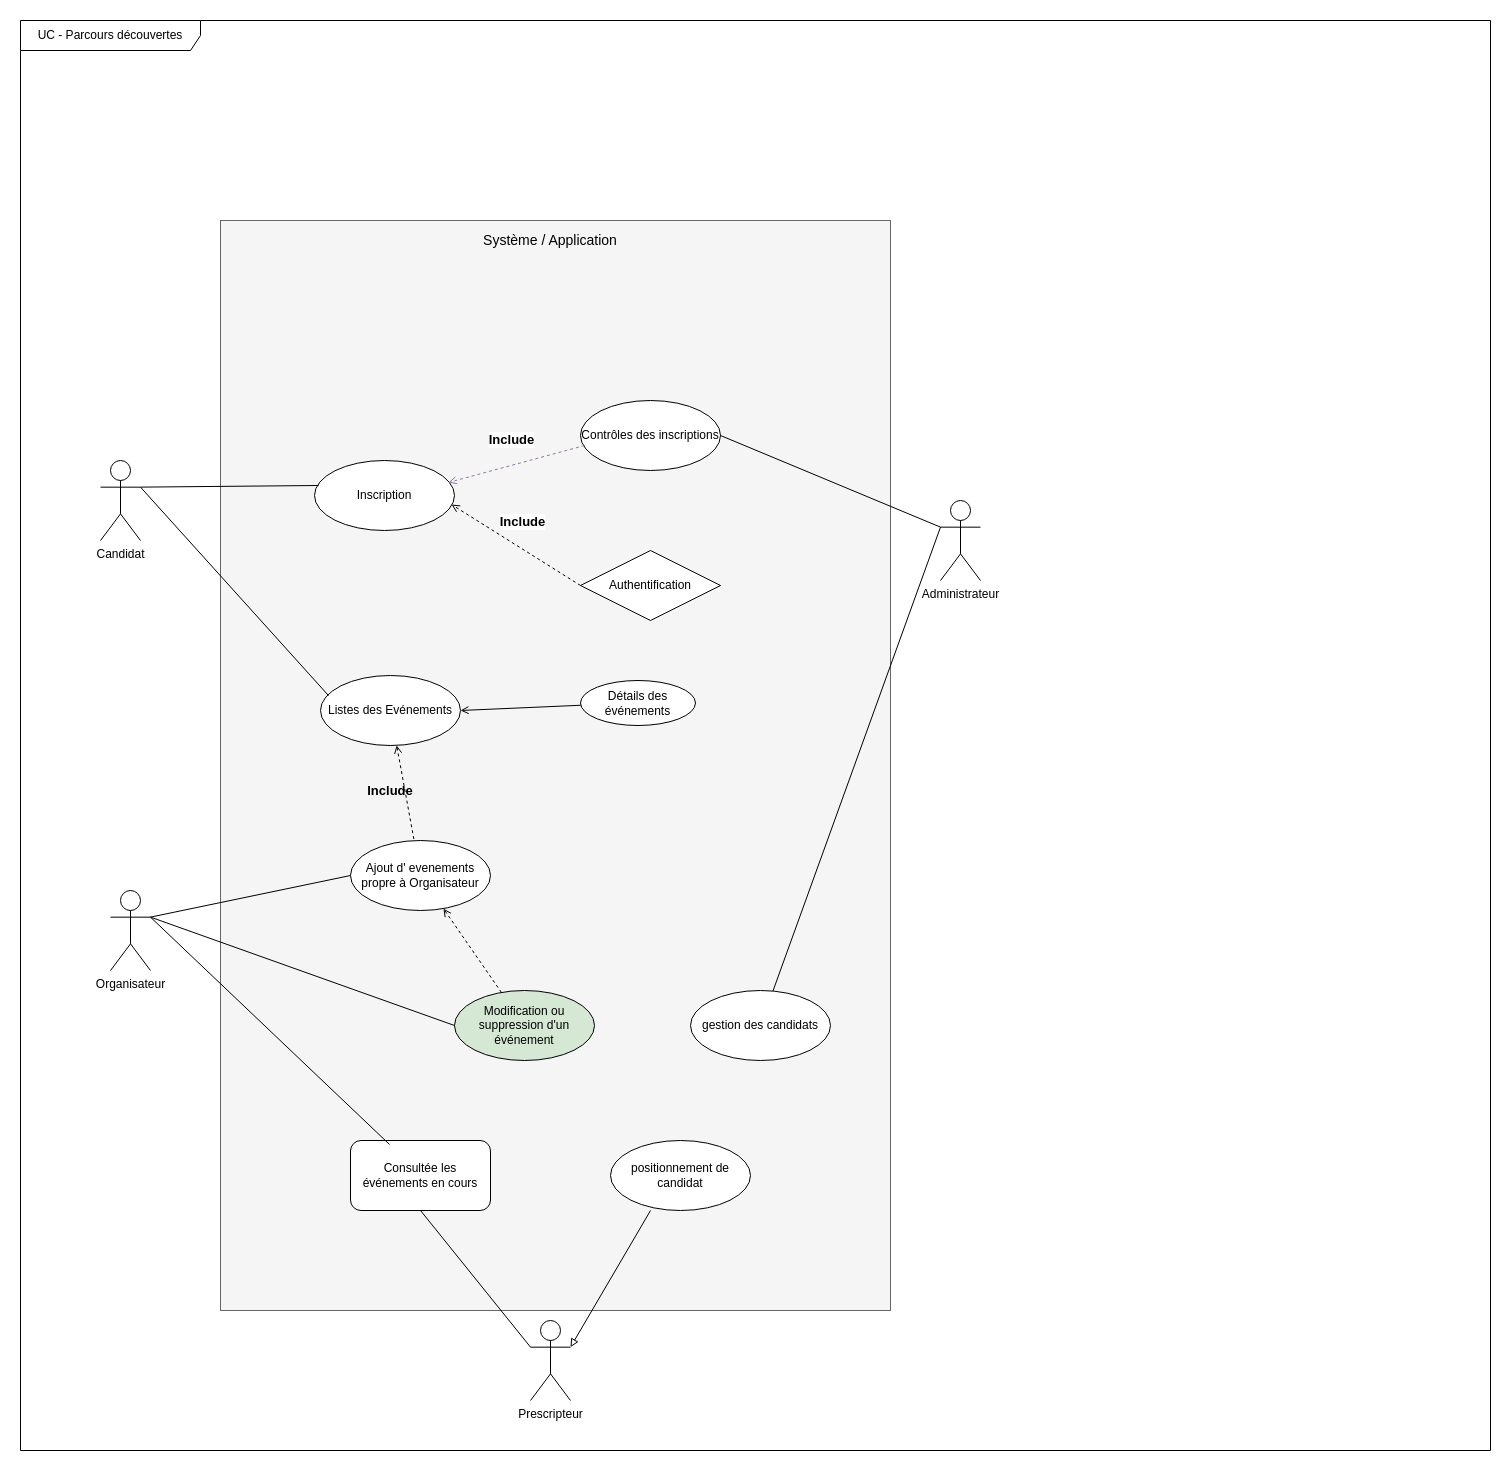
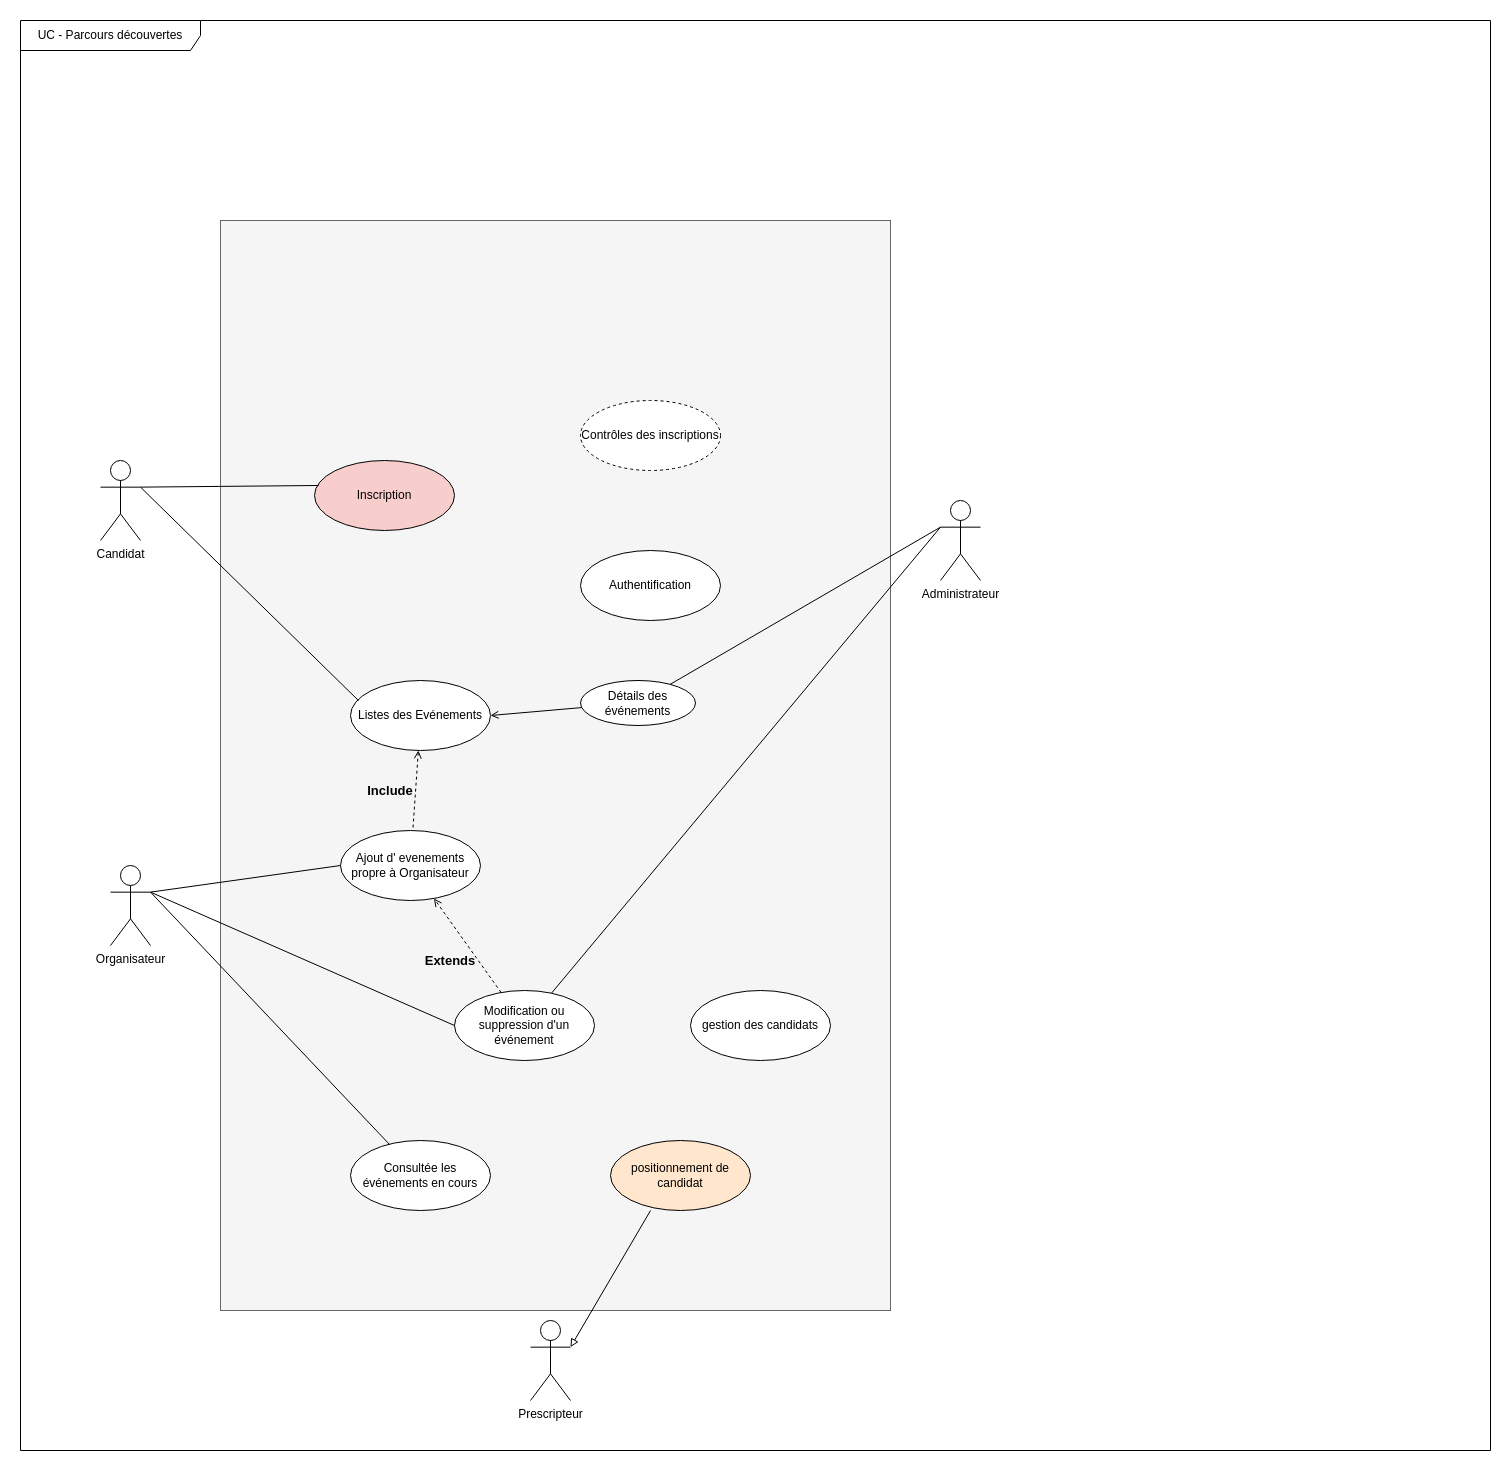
(551, 241) -> none
(651, 436) -> (651, 436)
(518, 464) -> none
(830, 481) -> (803, 607)
(385, 496) -> (385, 496)
(517, 546) -> none
(651, 586) -> (651, 586)
(391, 711) -> (421, 716)
(856, 761) -> none
none -> (744, 762)
(421, 876) -> (411, 866)
(131, 931) -> (131, 906)
none -> (451, 961)
(525, 1026) -> (525, 1026)
(421, 1176) -> (421, 1176)
(681, 1176) -> (681, 1176)
(475, 1278) -> none
